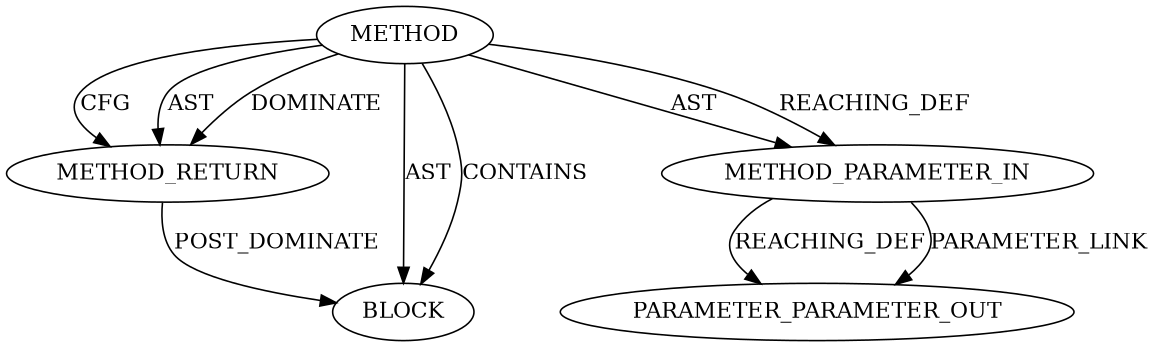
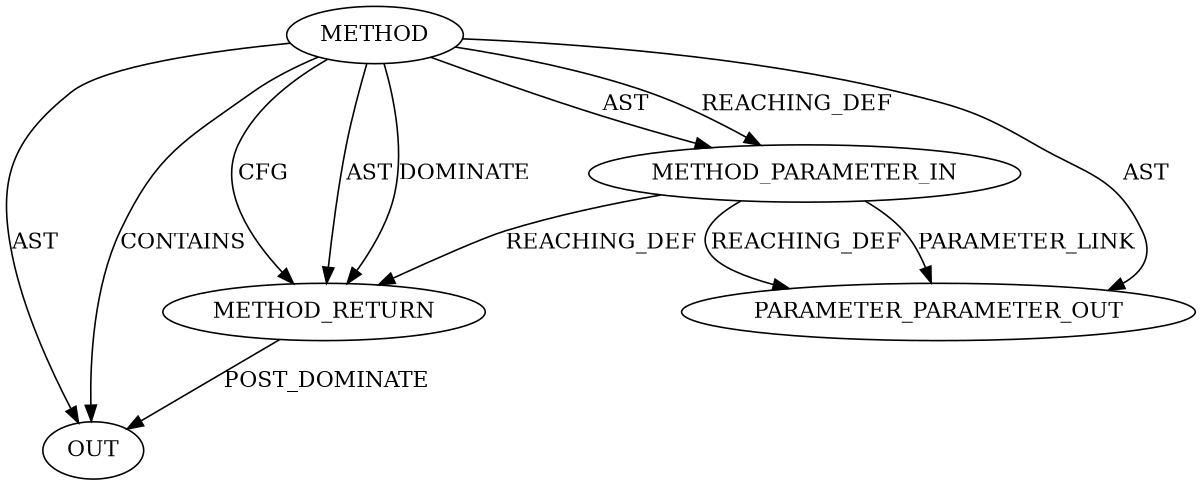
none -> (855, 82)
none -> (524, 225)
(403, 312) -> (93, 450)
